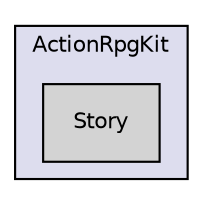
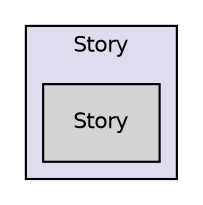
(101, 46) -> (101, 46)
